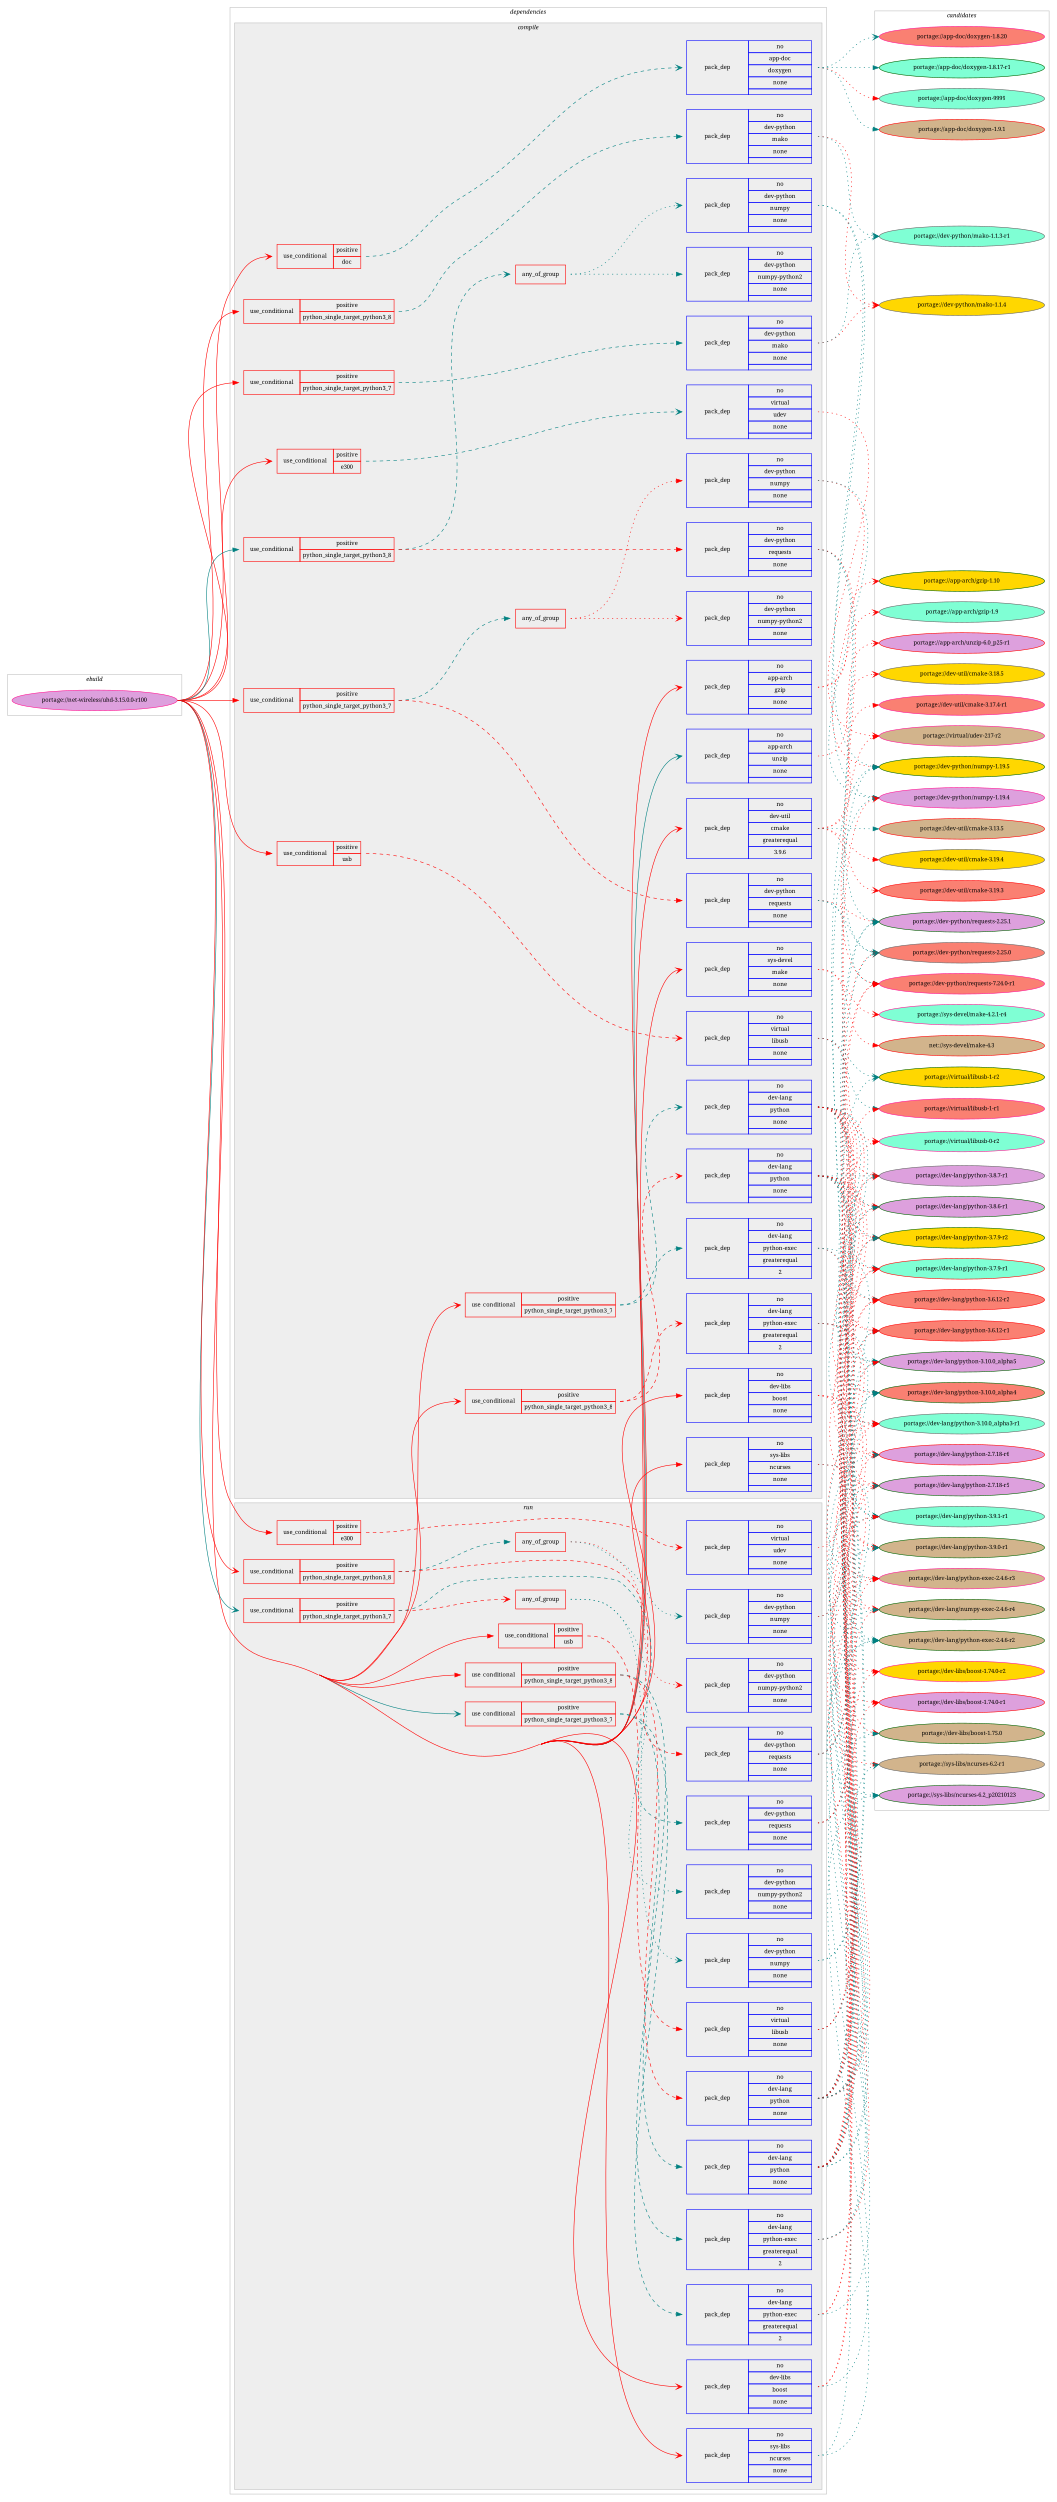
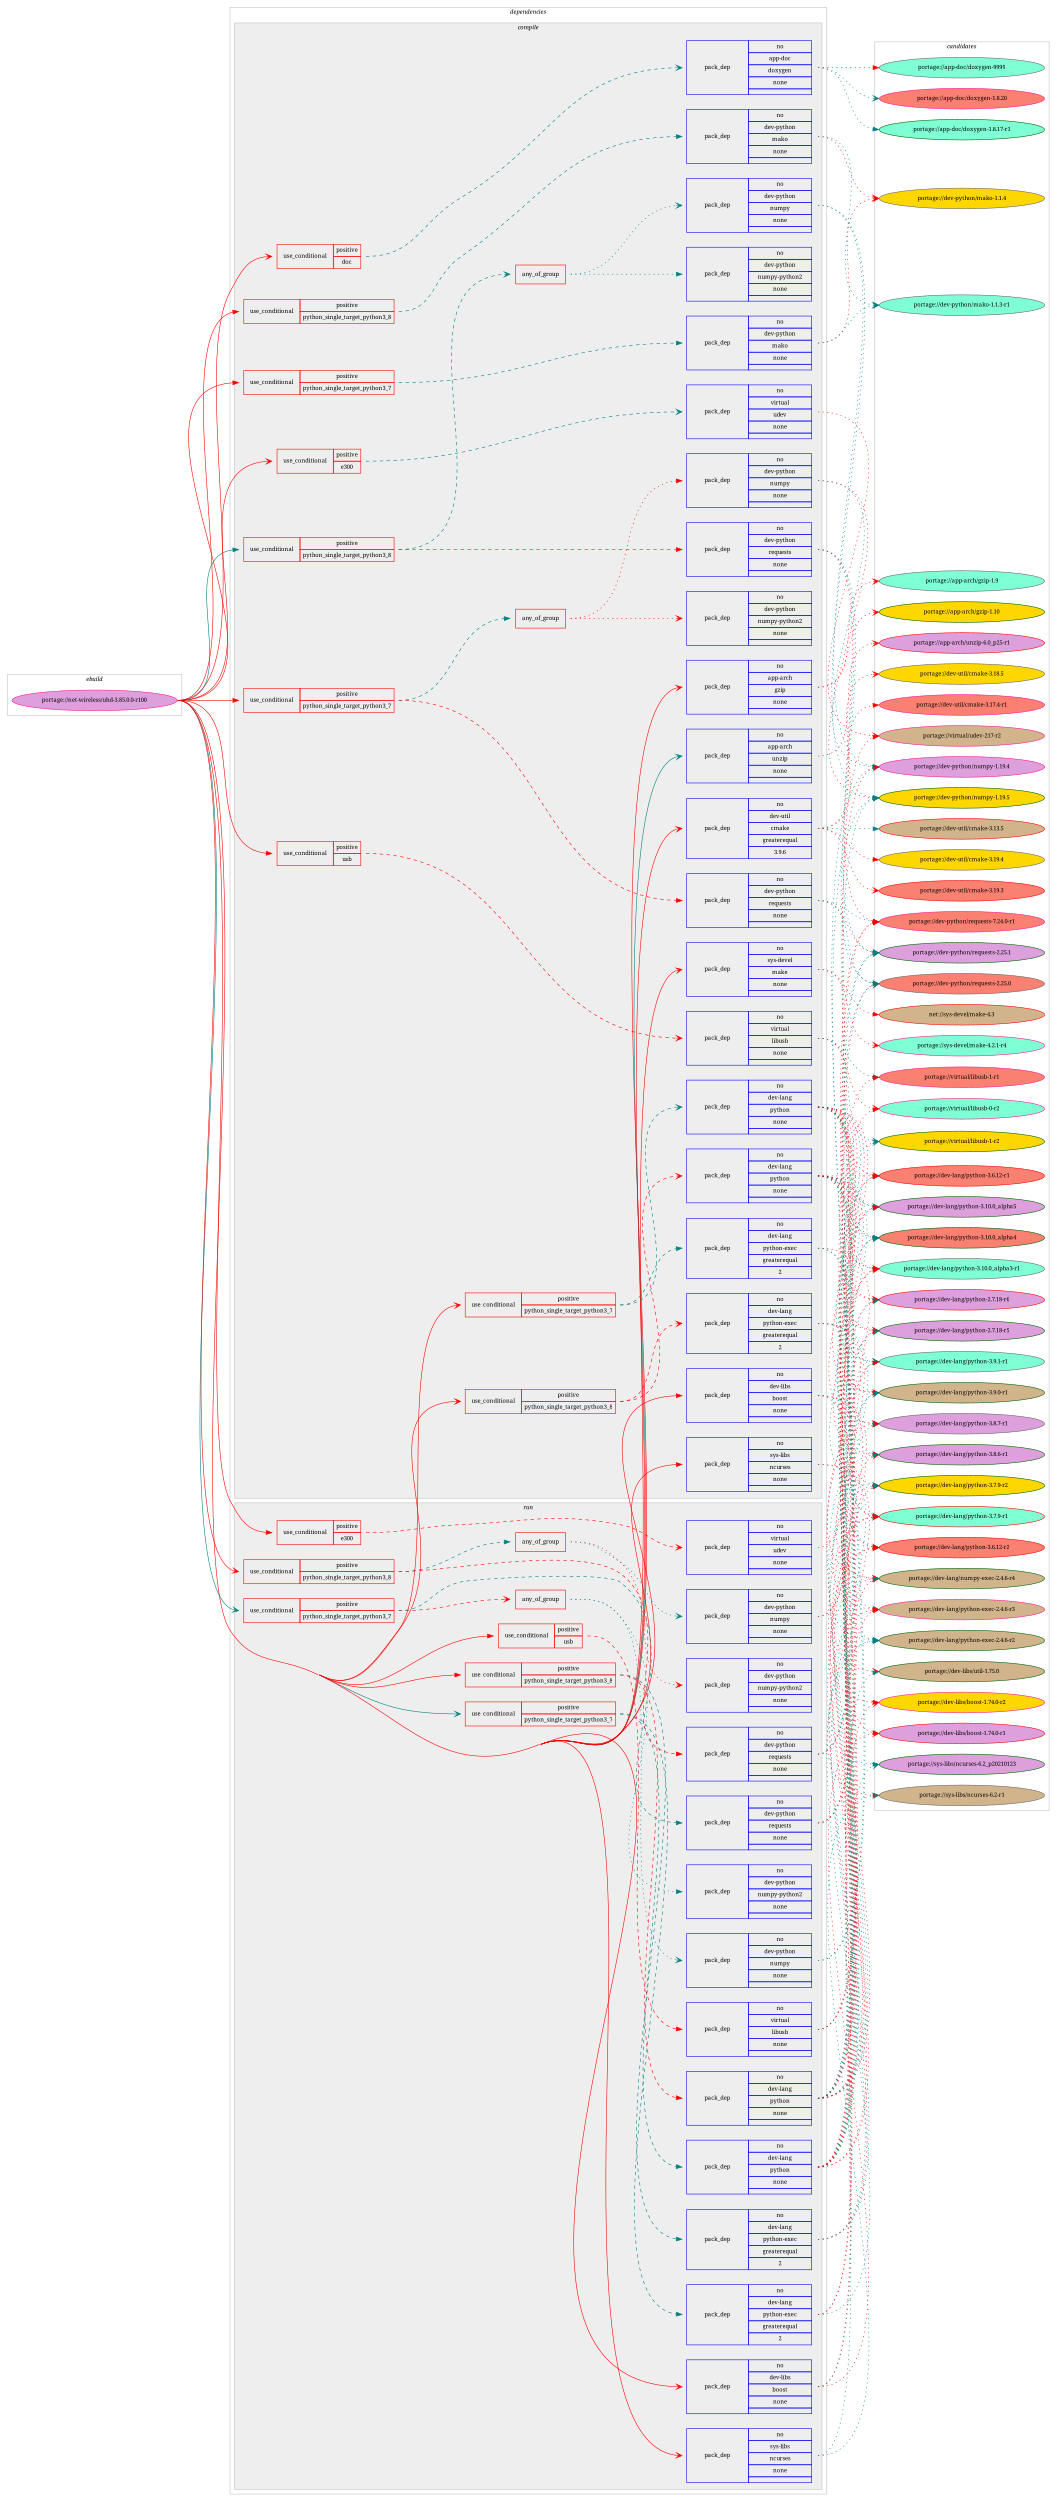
(962, 130) -> none
(95, 700) -> (95, 700)
(962, 1733) -> (962, 1672)
